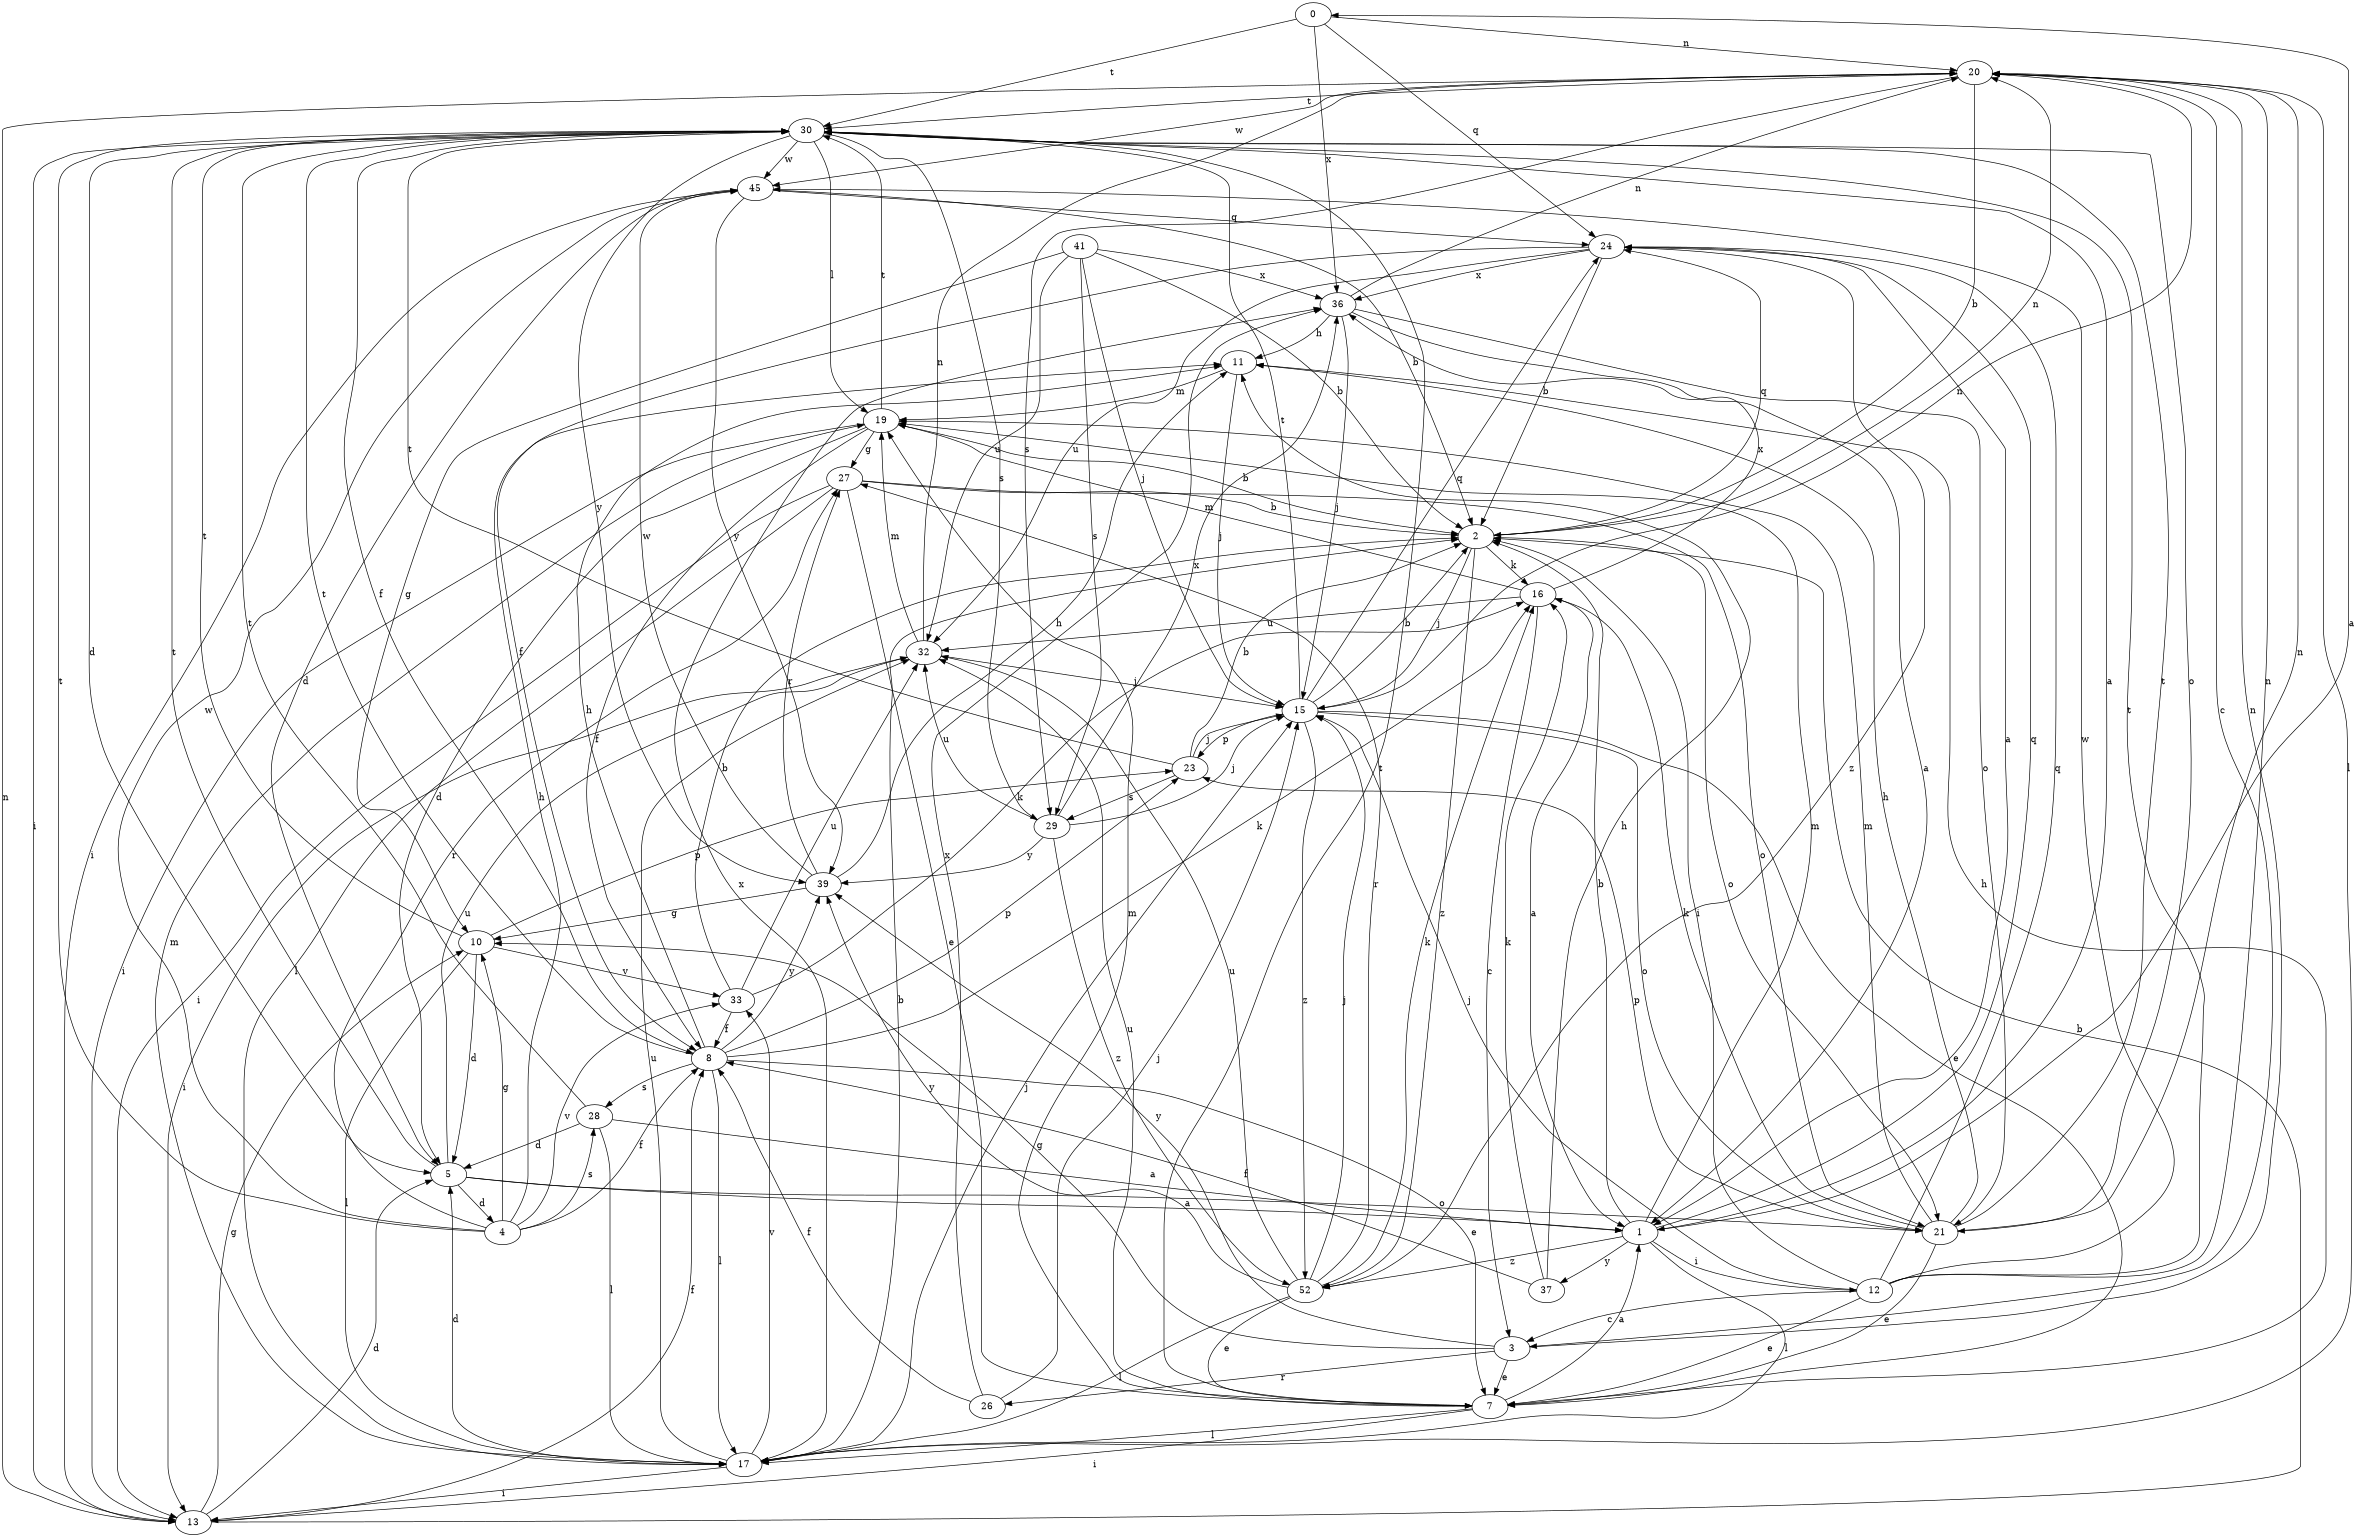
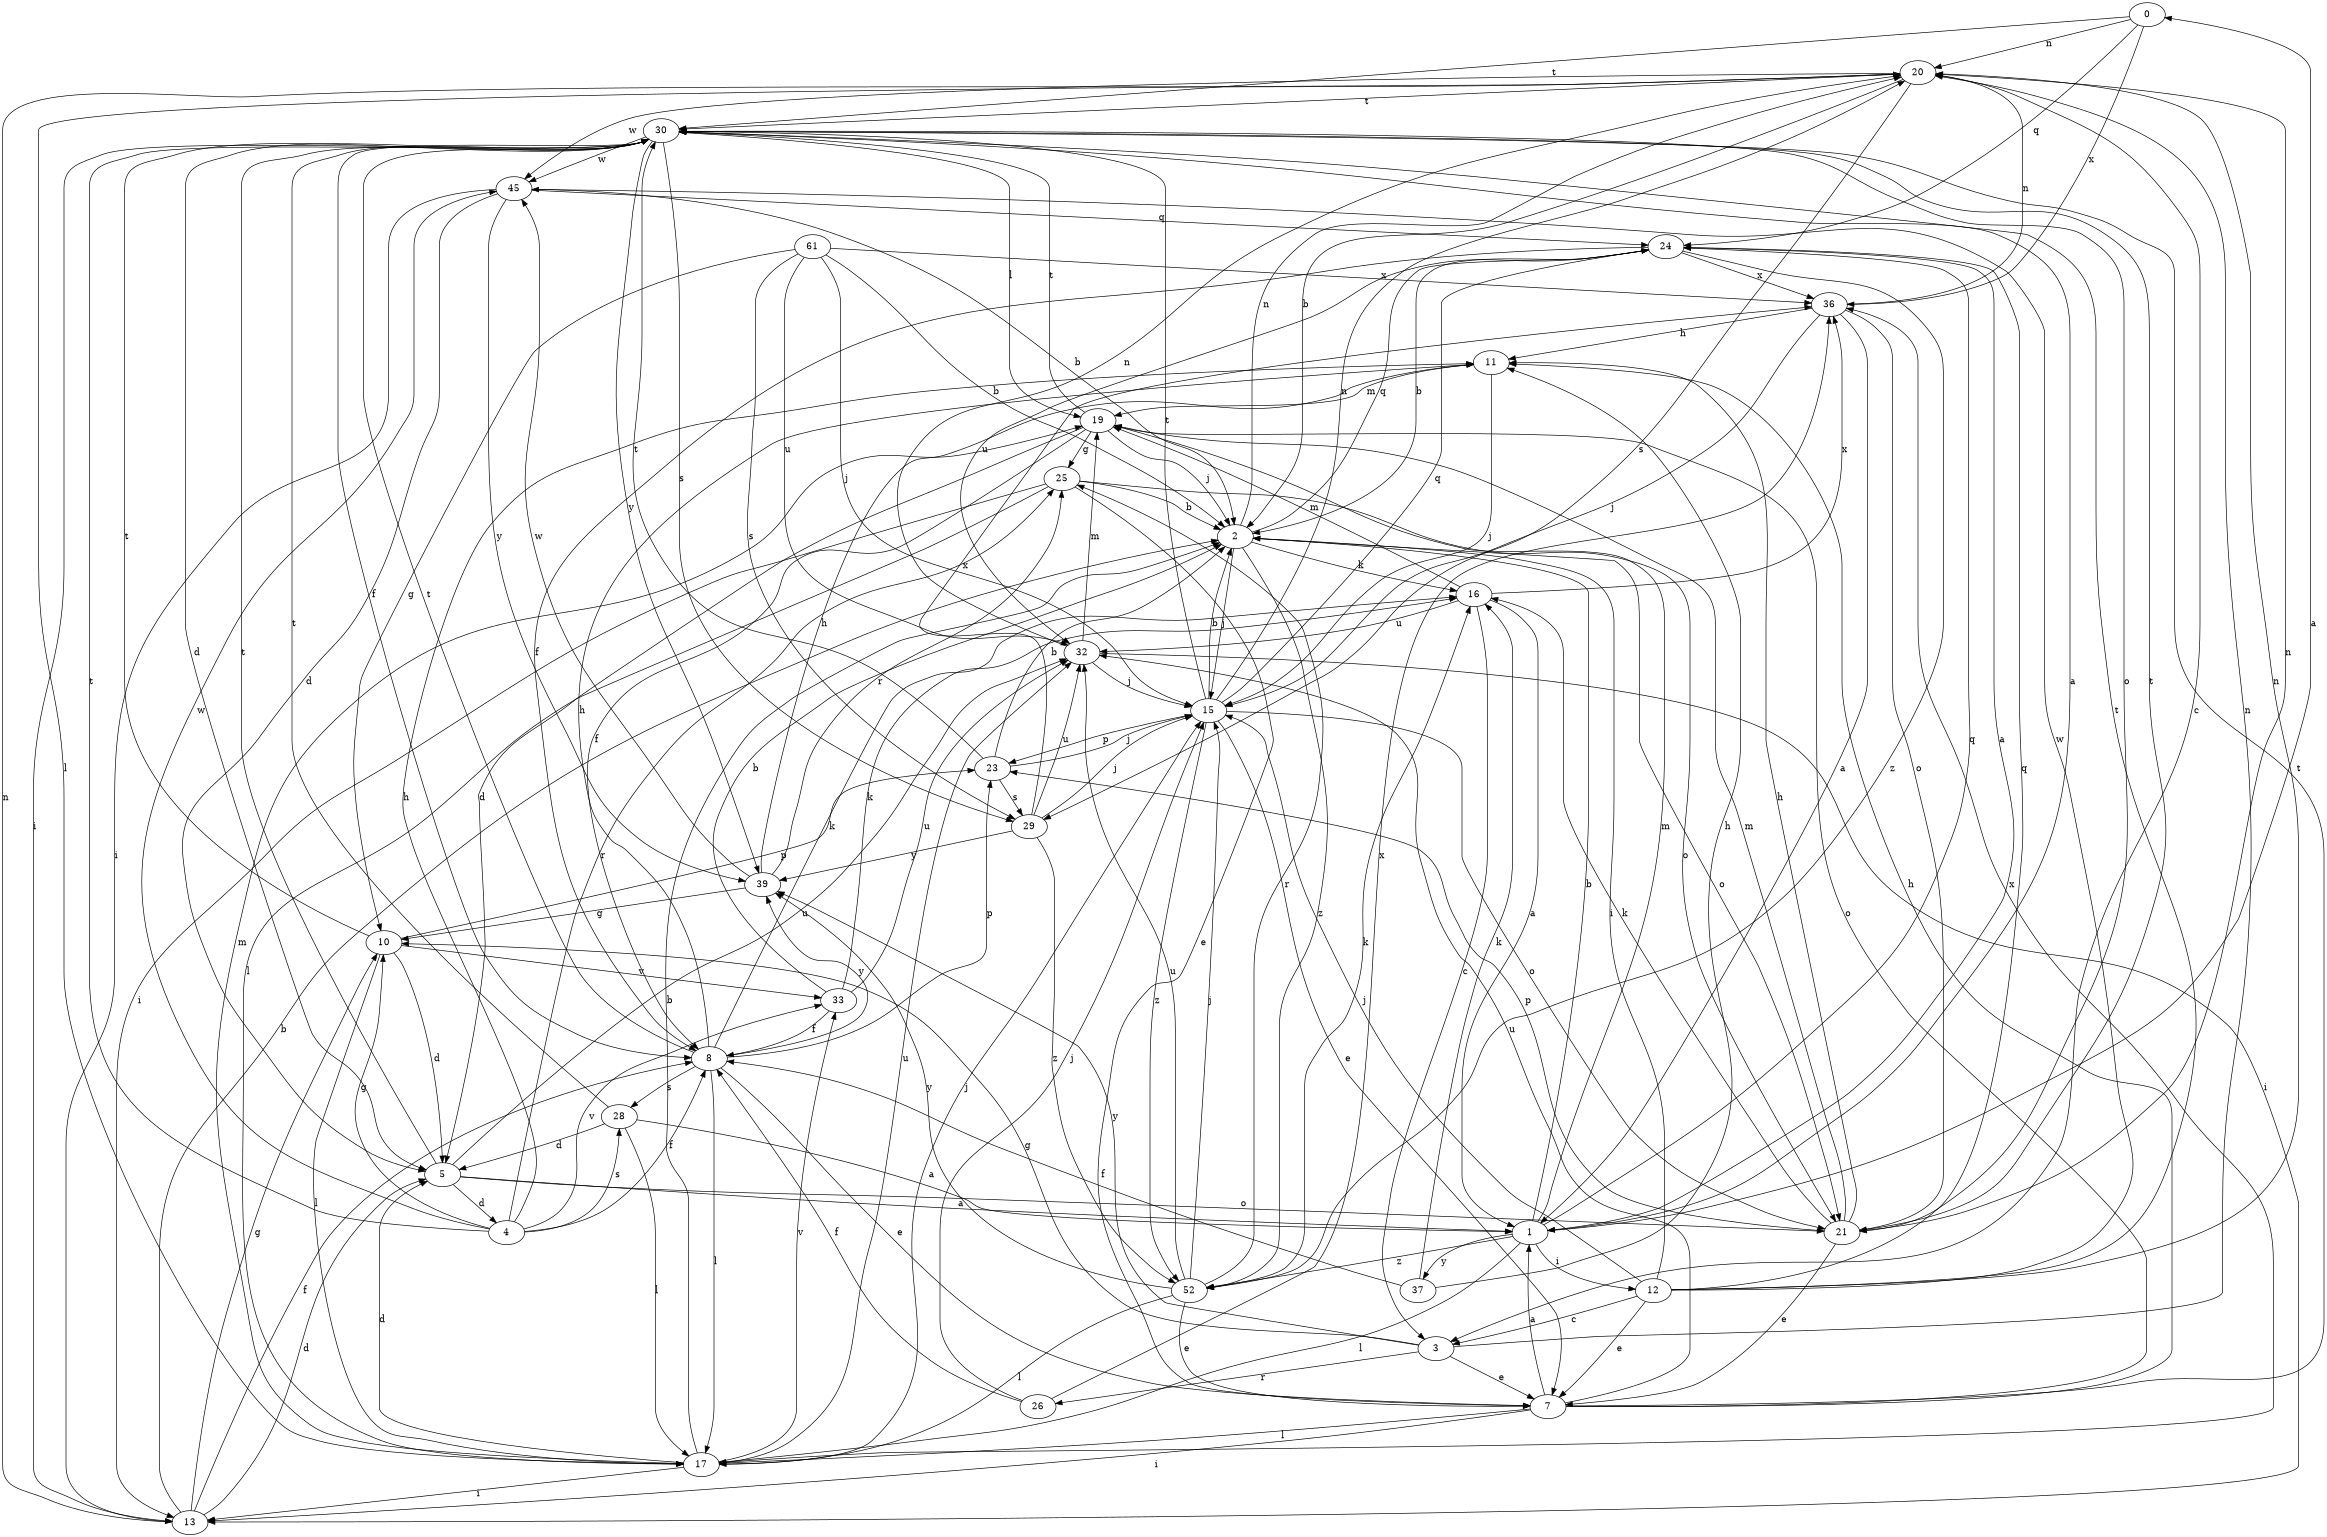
(1080, 247) -> (813, 247)
(845, 479) -> (1062, 479)
(1246, 479) -> (1208, 479)
(203, 804) -> none
(1133, 914) -> (1848, 914)
